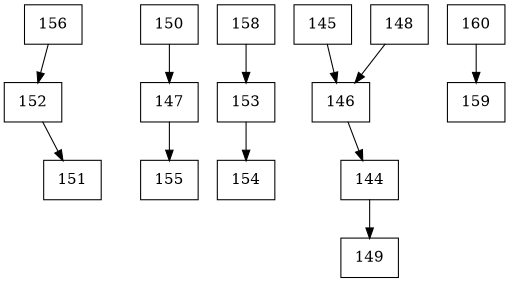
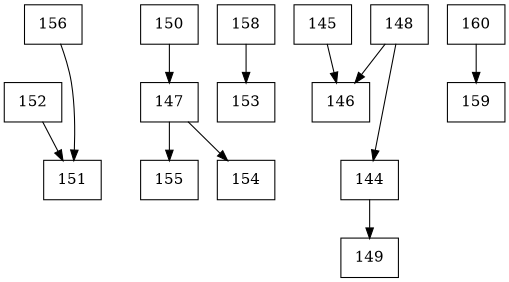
(45, 58) -> (73, 96)
(246, 136) -> (204, 137)
(353, 136) -> (386, 97)
